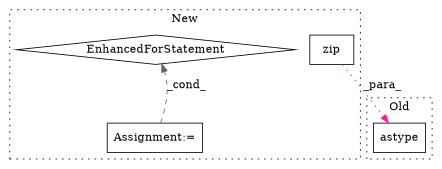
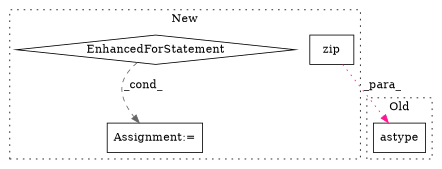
(167, 98) -> (122, 89)
